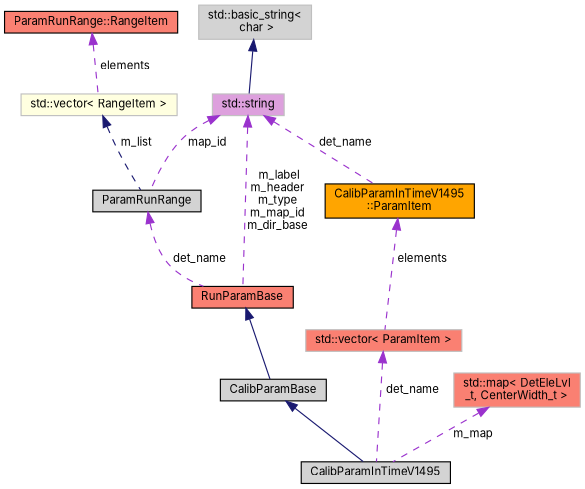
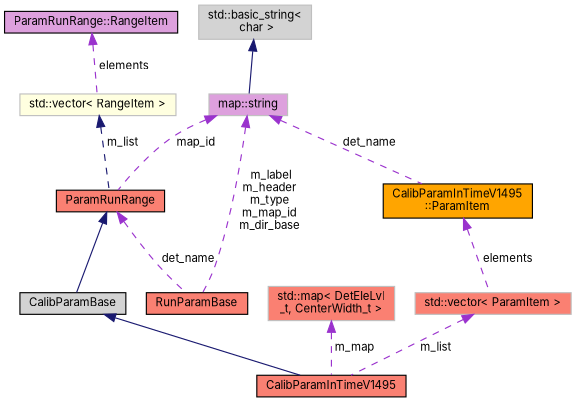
(91, 22) -> (91, 22)
(248, 105) -> (248, 105)
(147, 201) -> (110, 201)
(260, 349) -> (90, 258)
(411, 390) -> (434, 348)
(376, 473) -> (331, 386)
